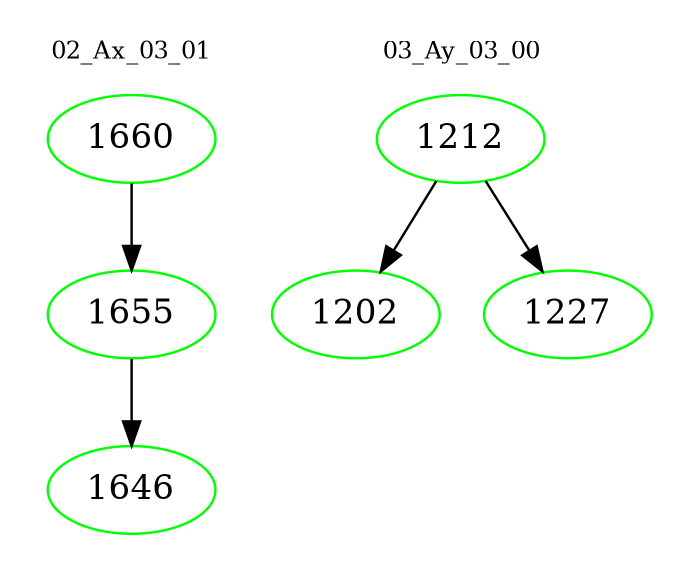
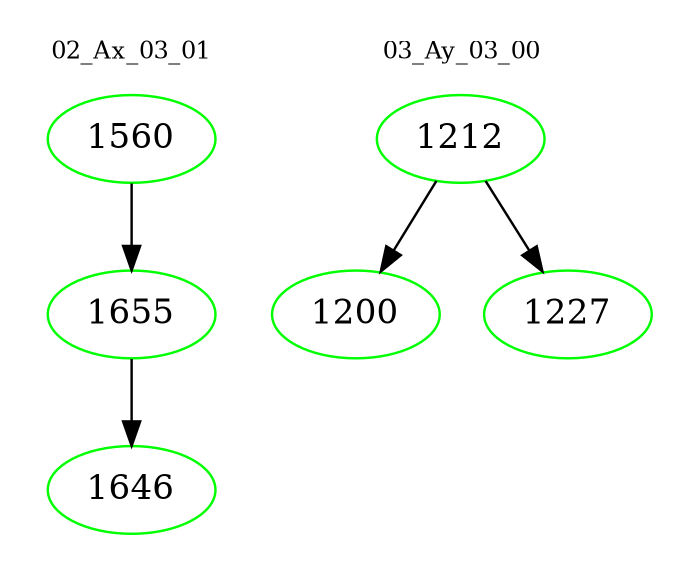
(132, 139) -> (132, 139)
(356, 314) -> (356, 314)
